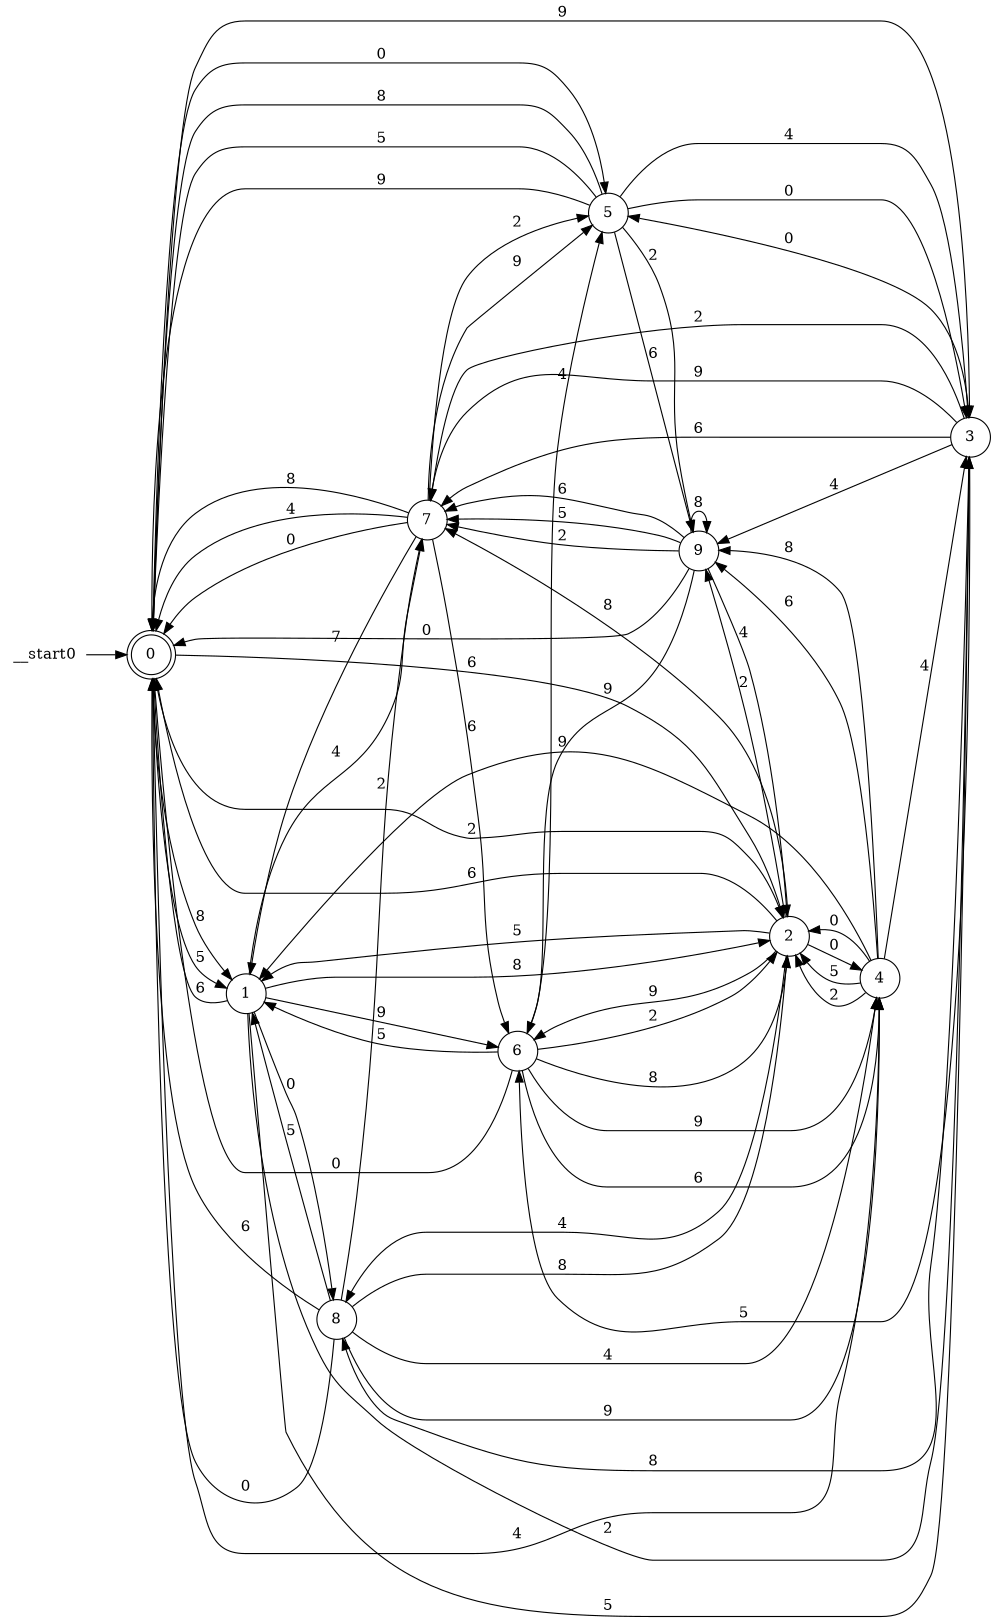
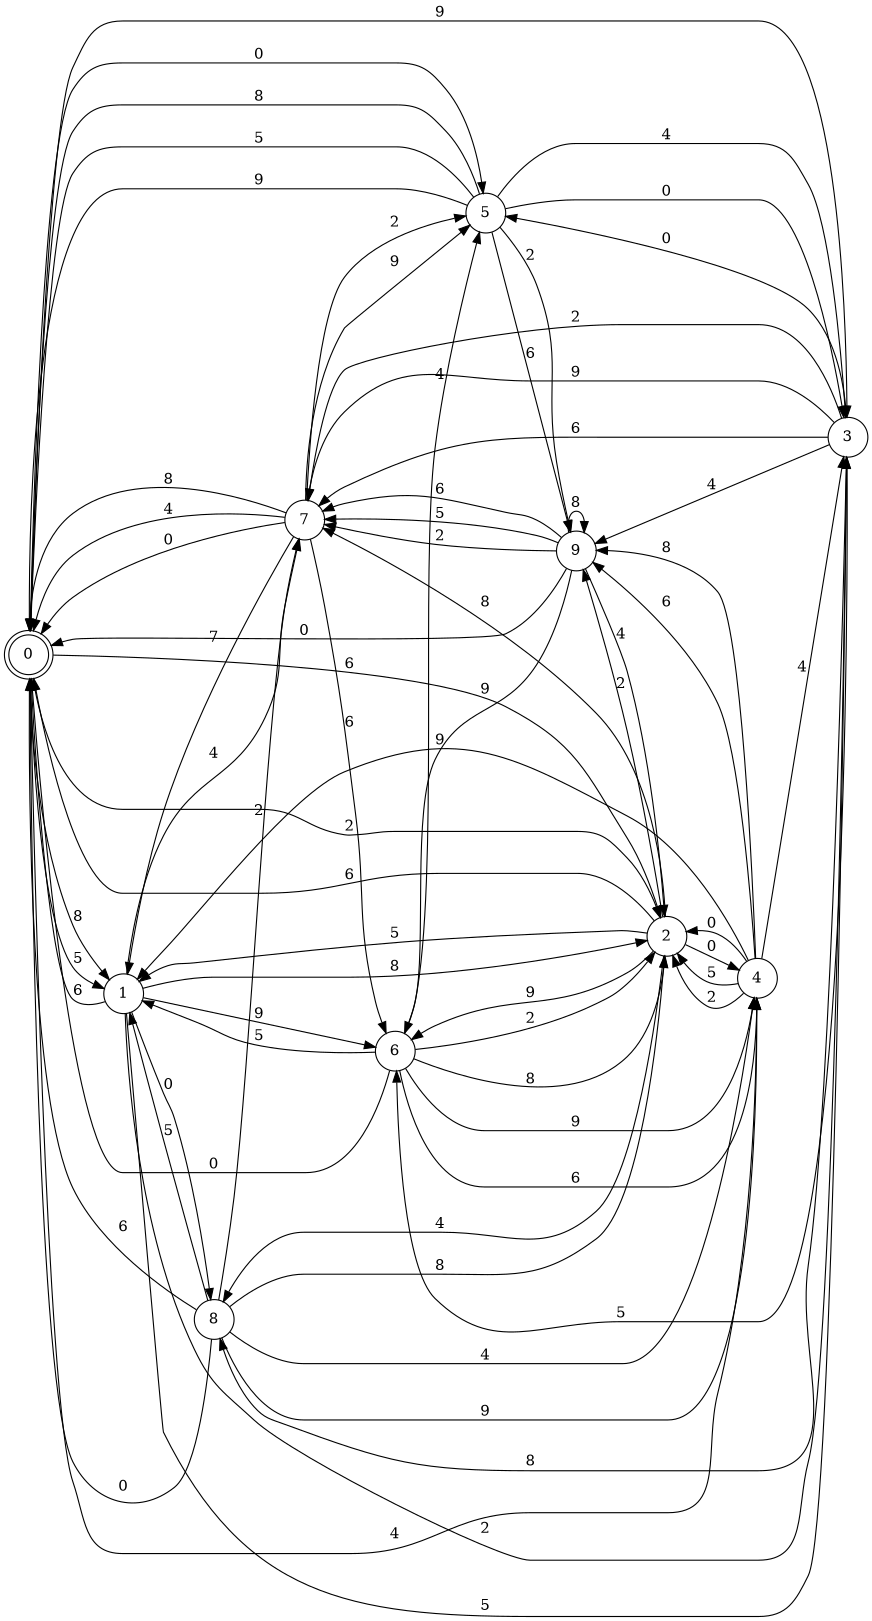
(45, 655) -> none
